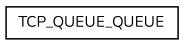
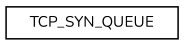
(92, 23) -> (92, 23)
